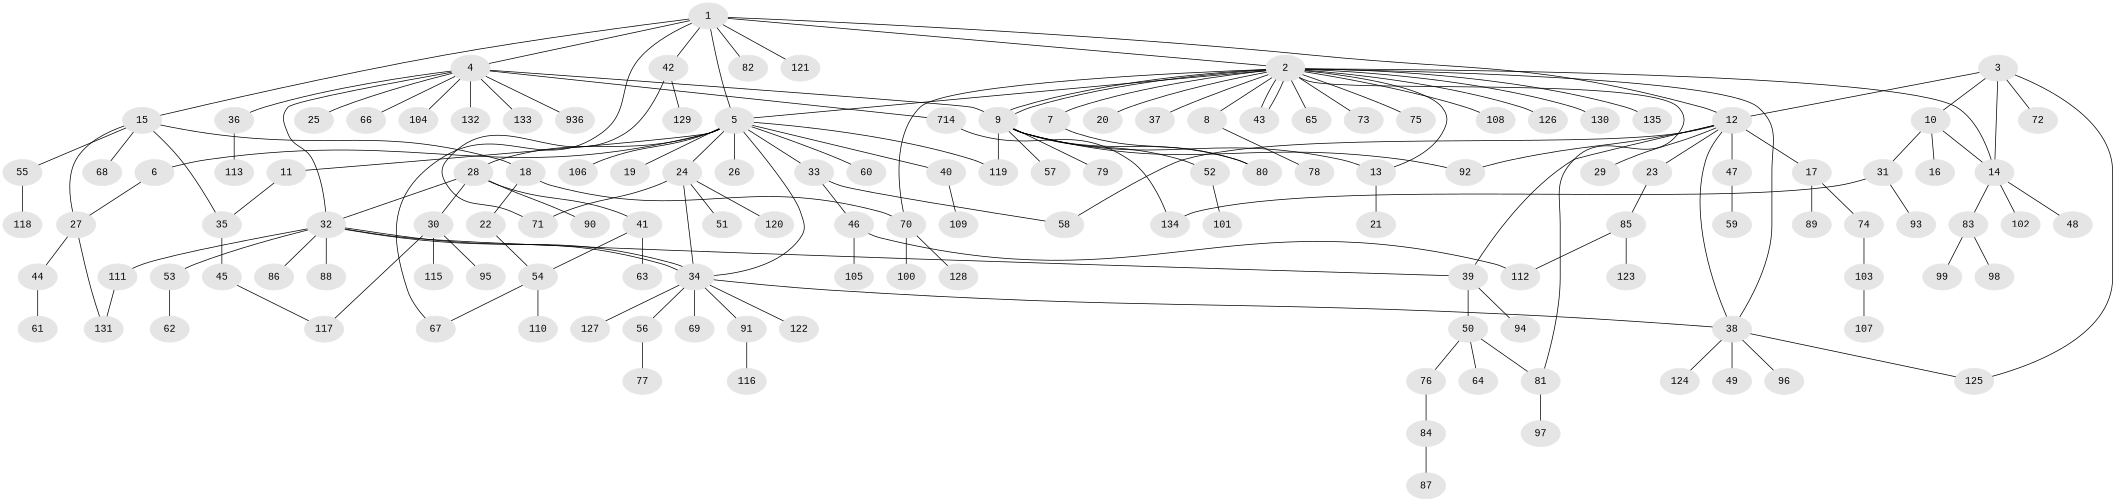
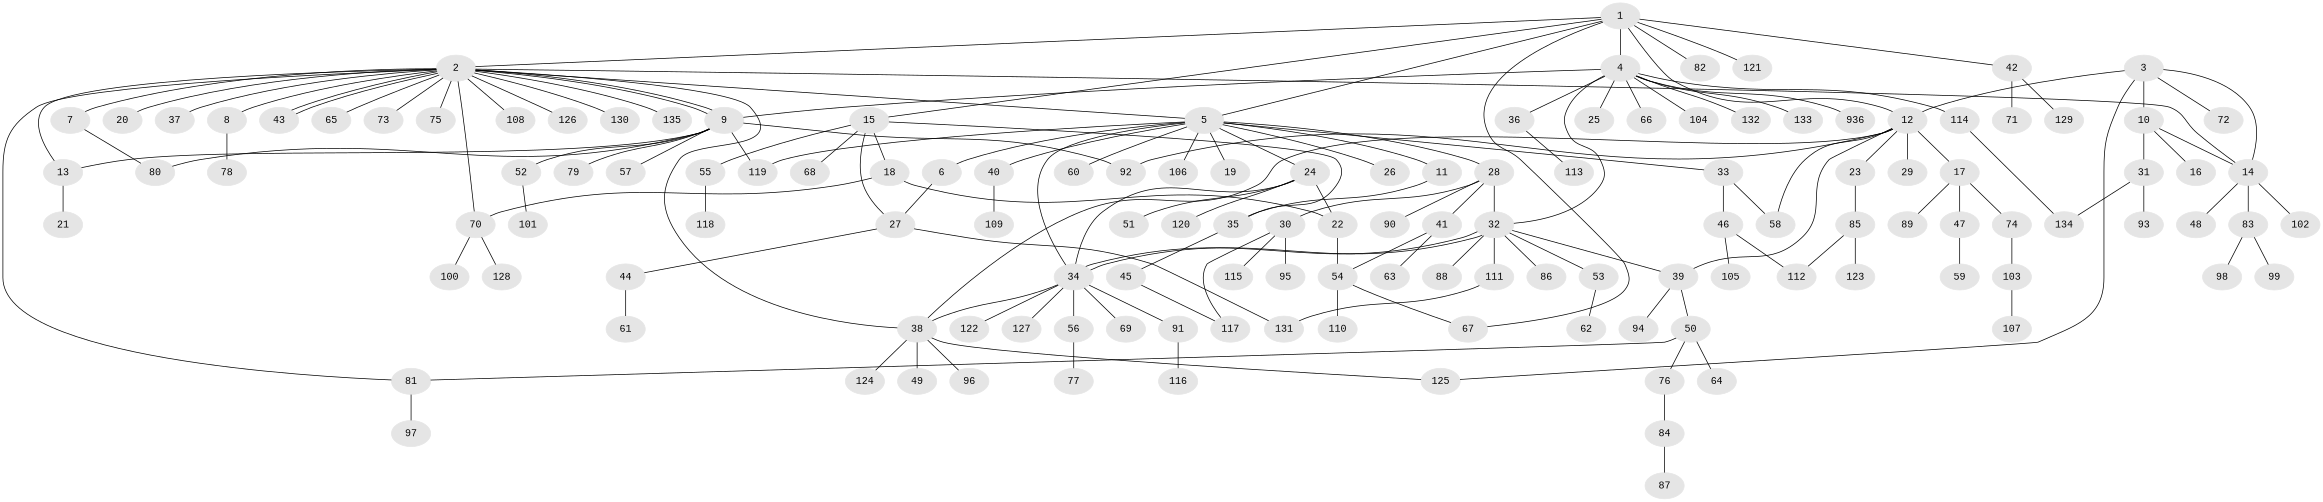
(946, 120) -> (1960, 120)
(1732, 147) -> (1960, 199)
(601, 201) -> (1321, 194)
